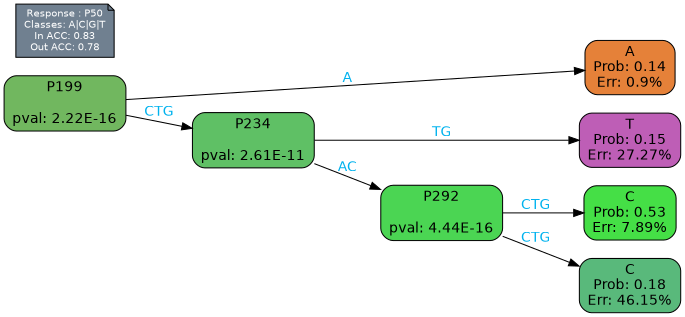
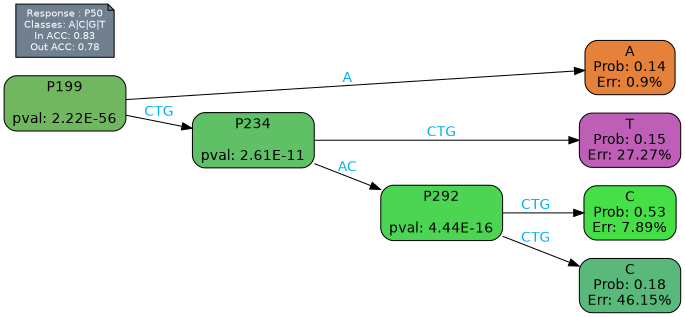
(65, 103) -> (65, 103)
(442, 133) -> (442, 133)
